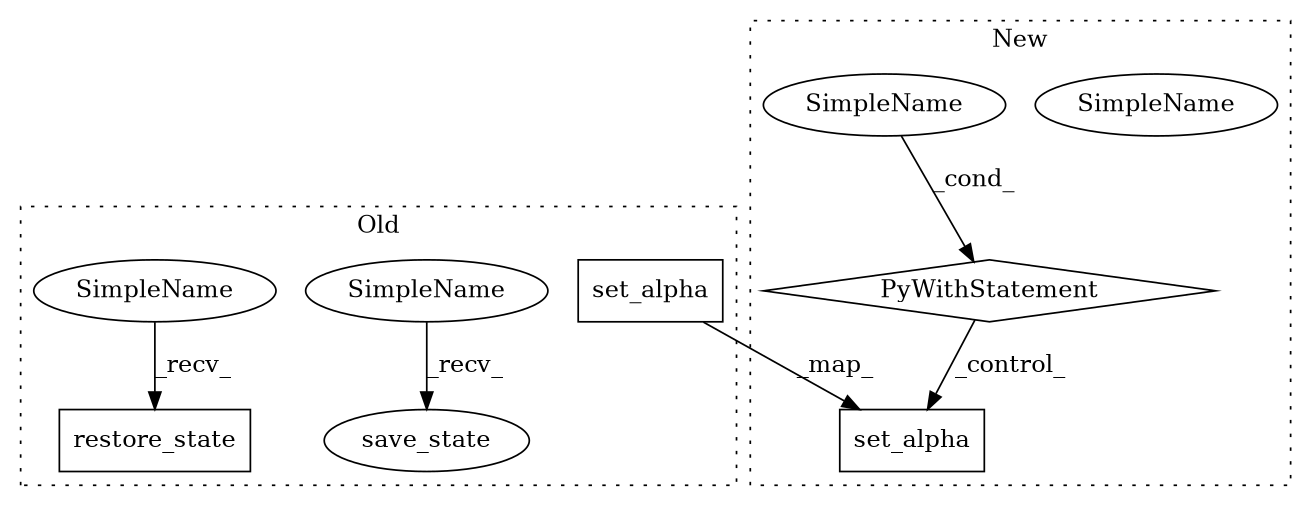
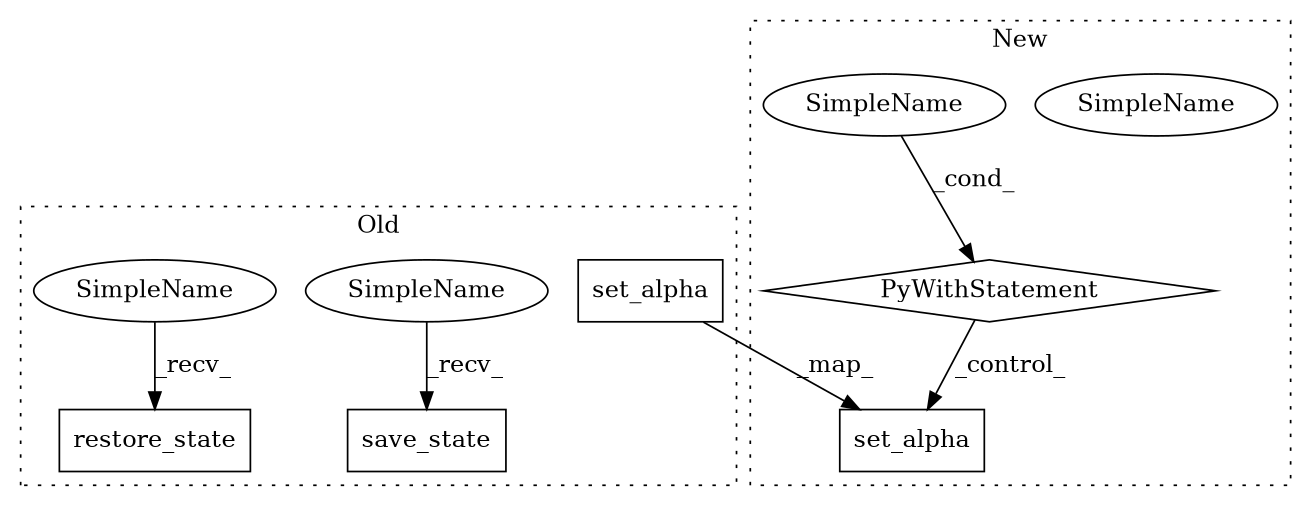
(427, 441) -> (427, 441)
